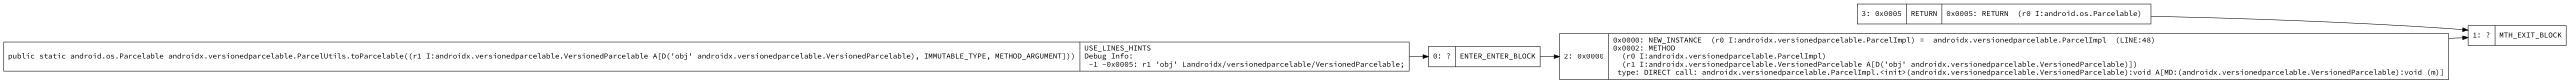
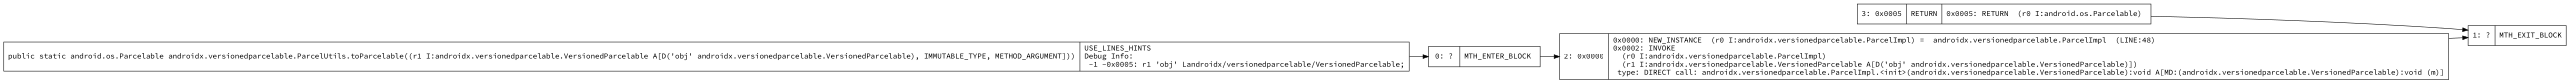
(1649, 48) -> (1649, 48)
(1498, 56) -> (1498, 56)
